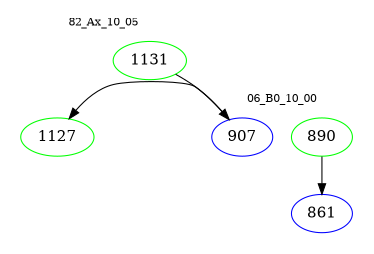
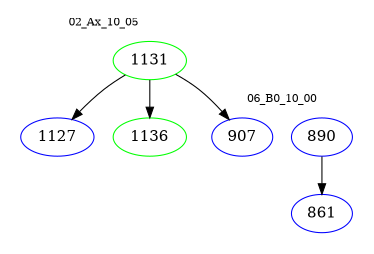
(104, 23) -> (104, 23)
(155, 82) -> (101, 92)
(57, 137) -> (57, 137)
none -> (150, 137)
(322, 137) -> (322, 137)
